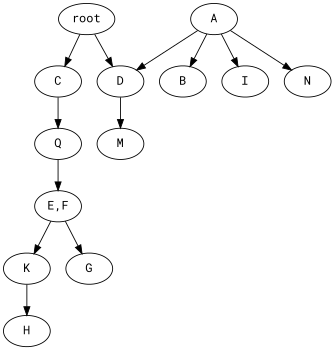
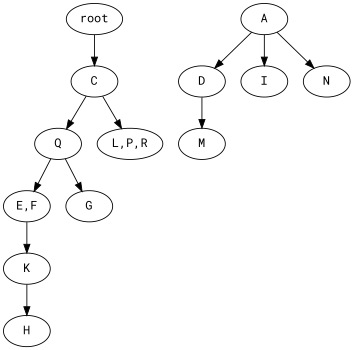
(101, 46) -> none
(183, 81) -> none
none -> (130, 144)
(72, 234) -> (72, 171)
